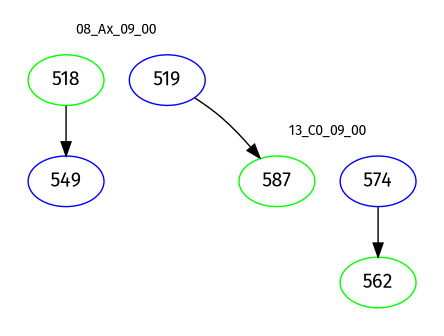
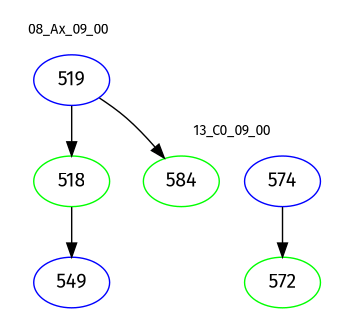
none -> (72, 124)
(277, 181) -> (181, 181)
(378, 283) -> (283, 283)
